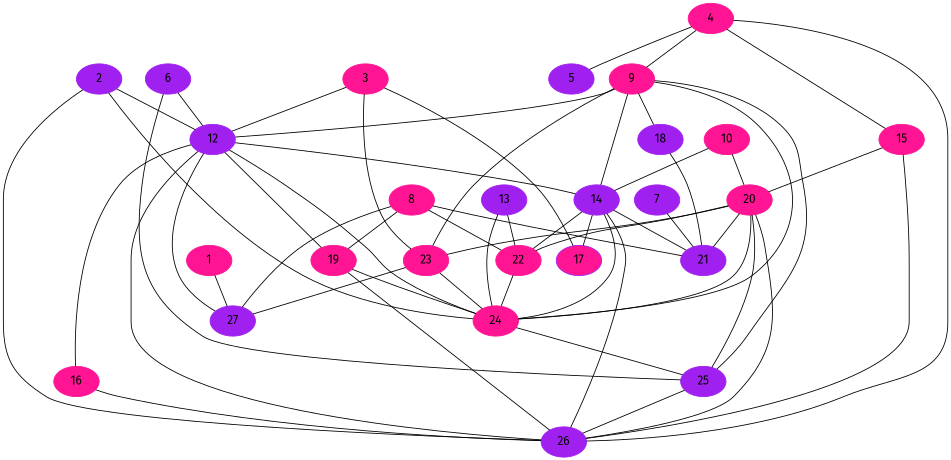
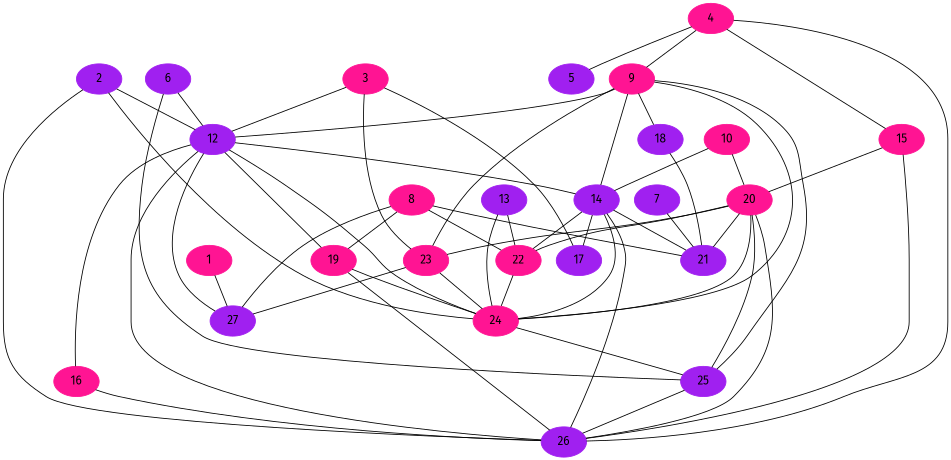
(579, 260) -> (579, 260)
